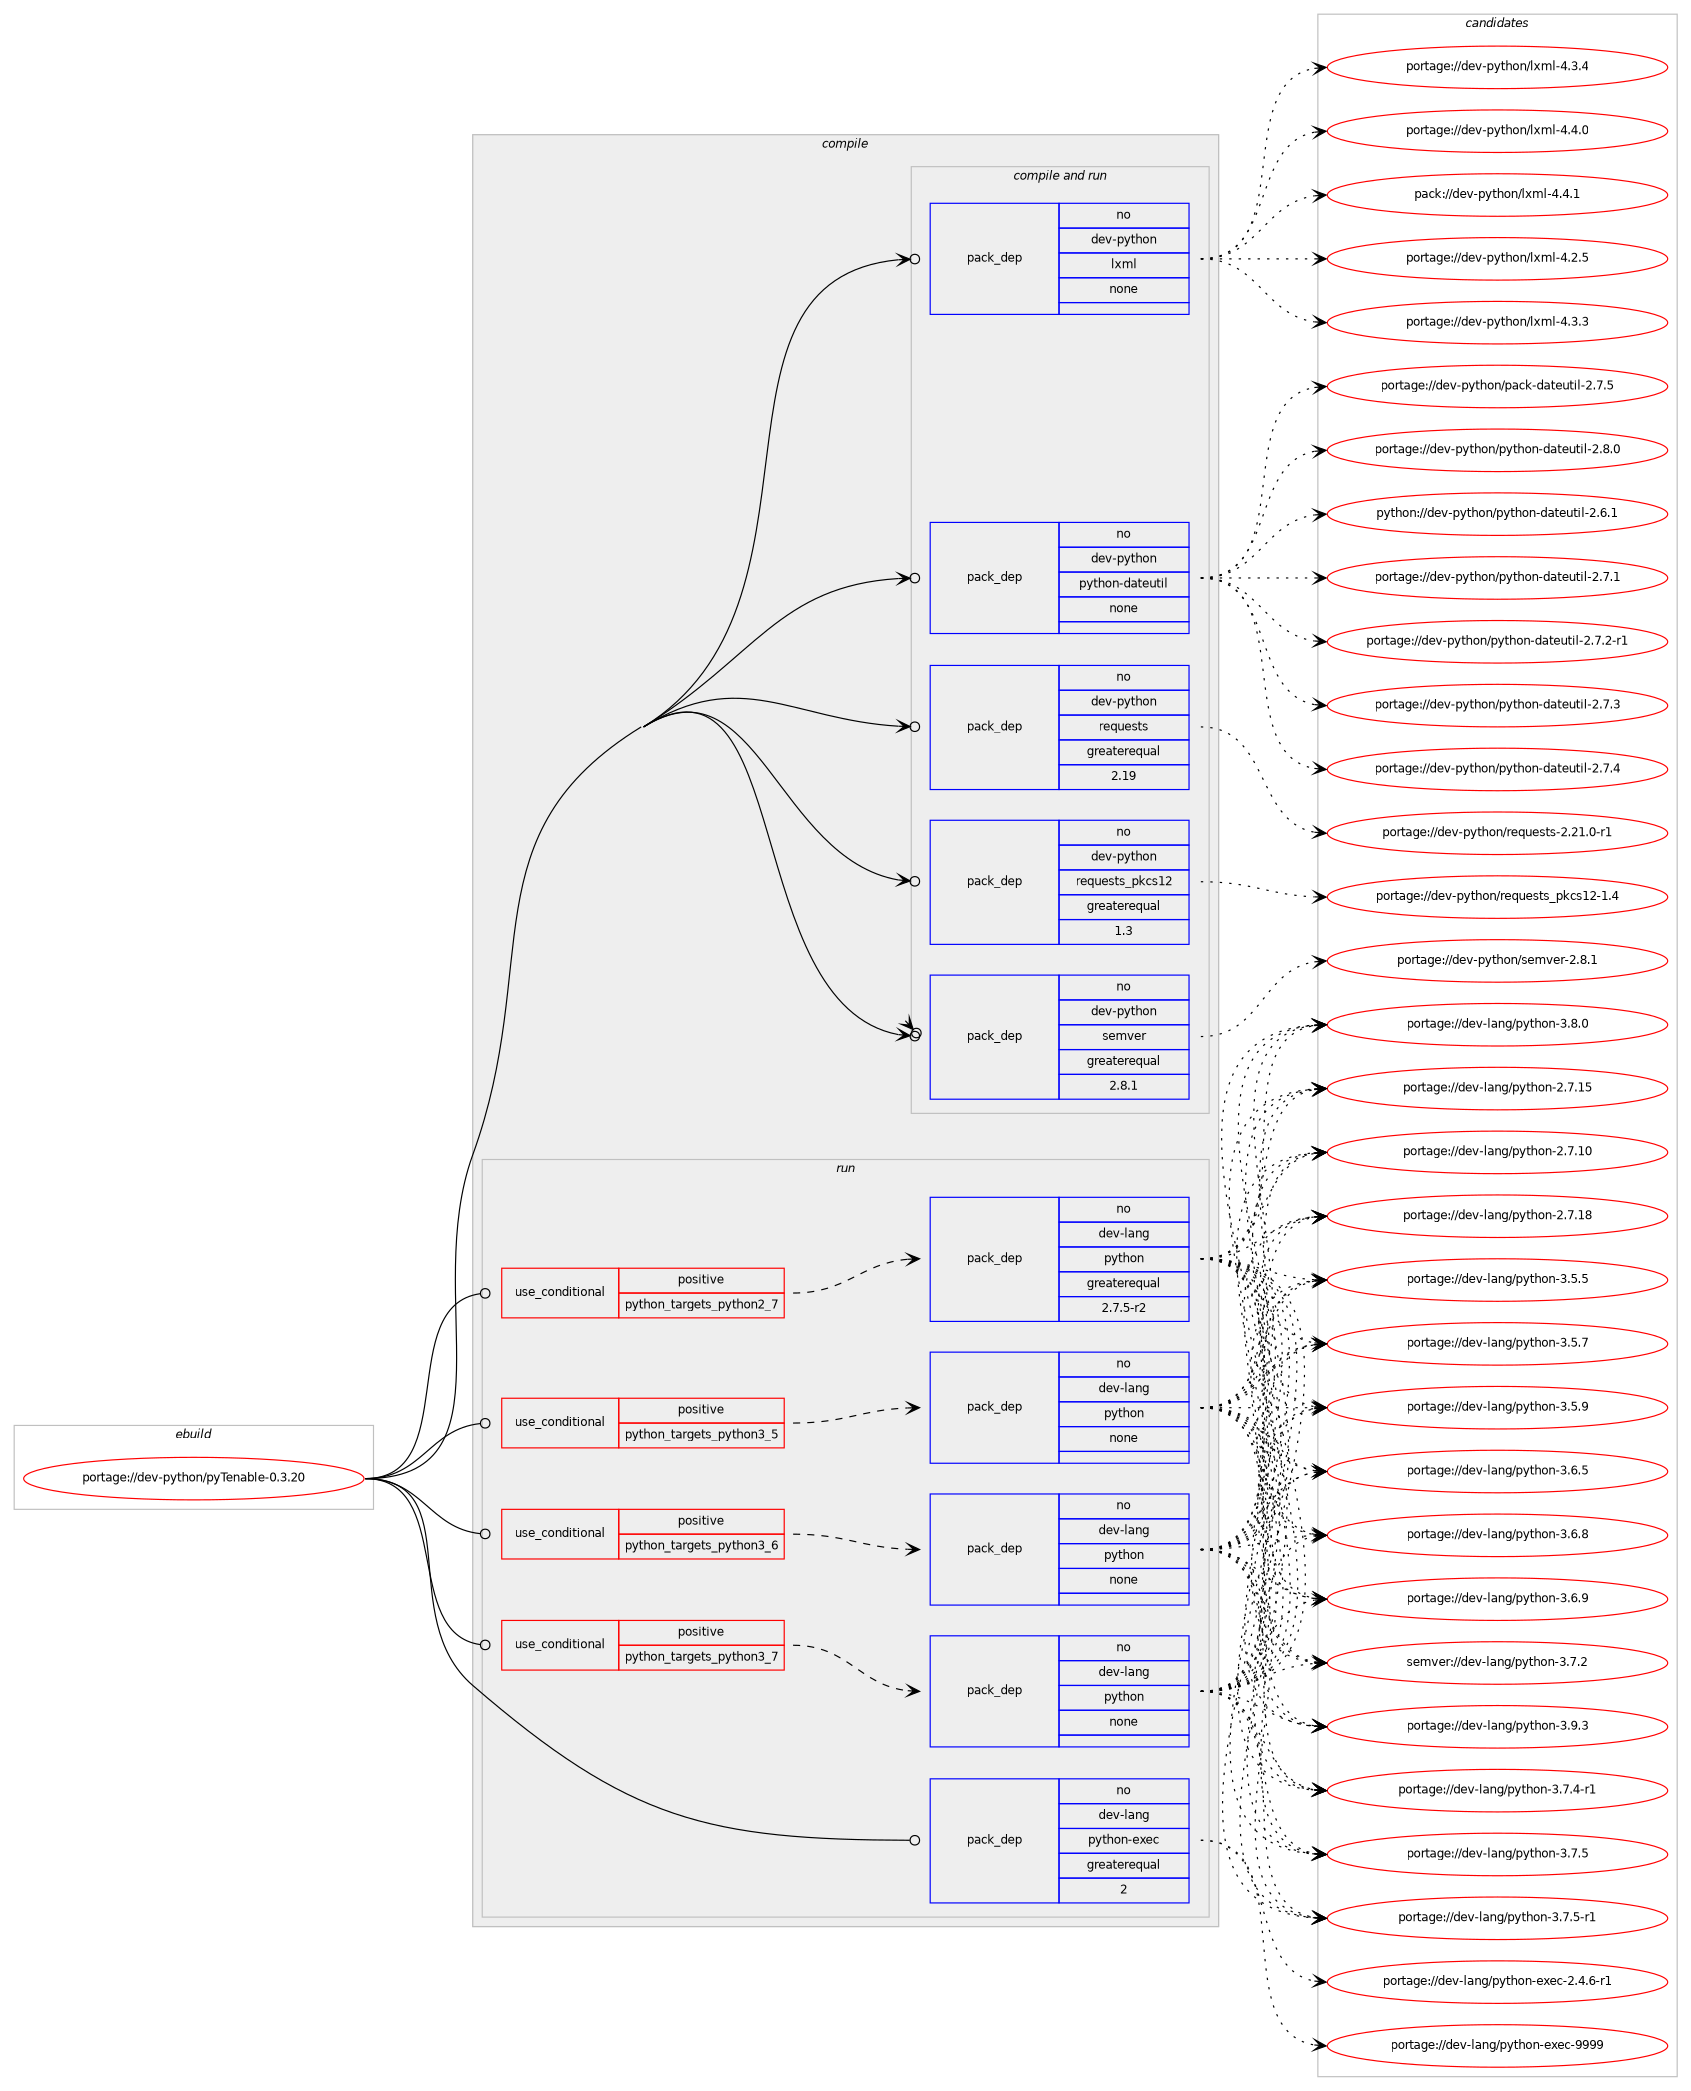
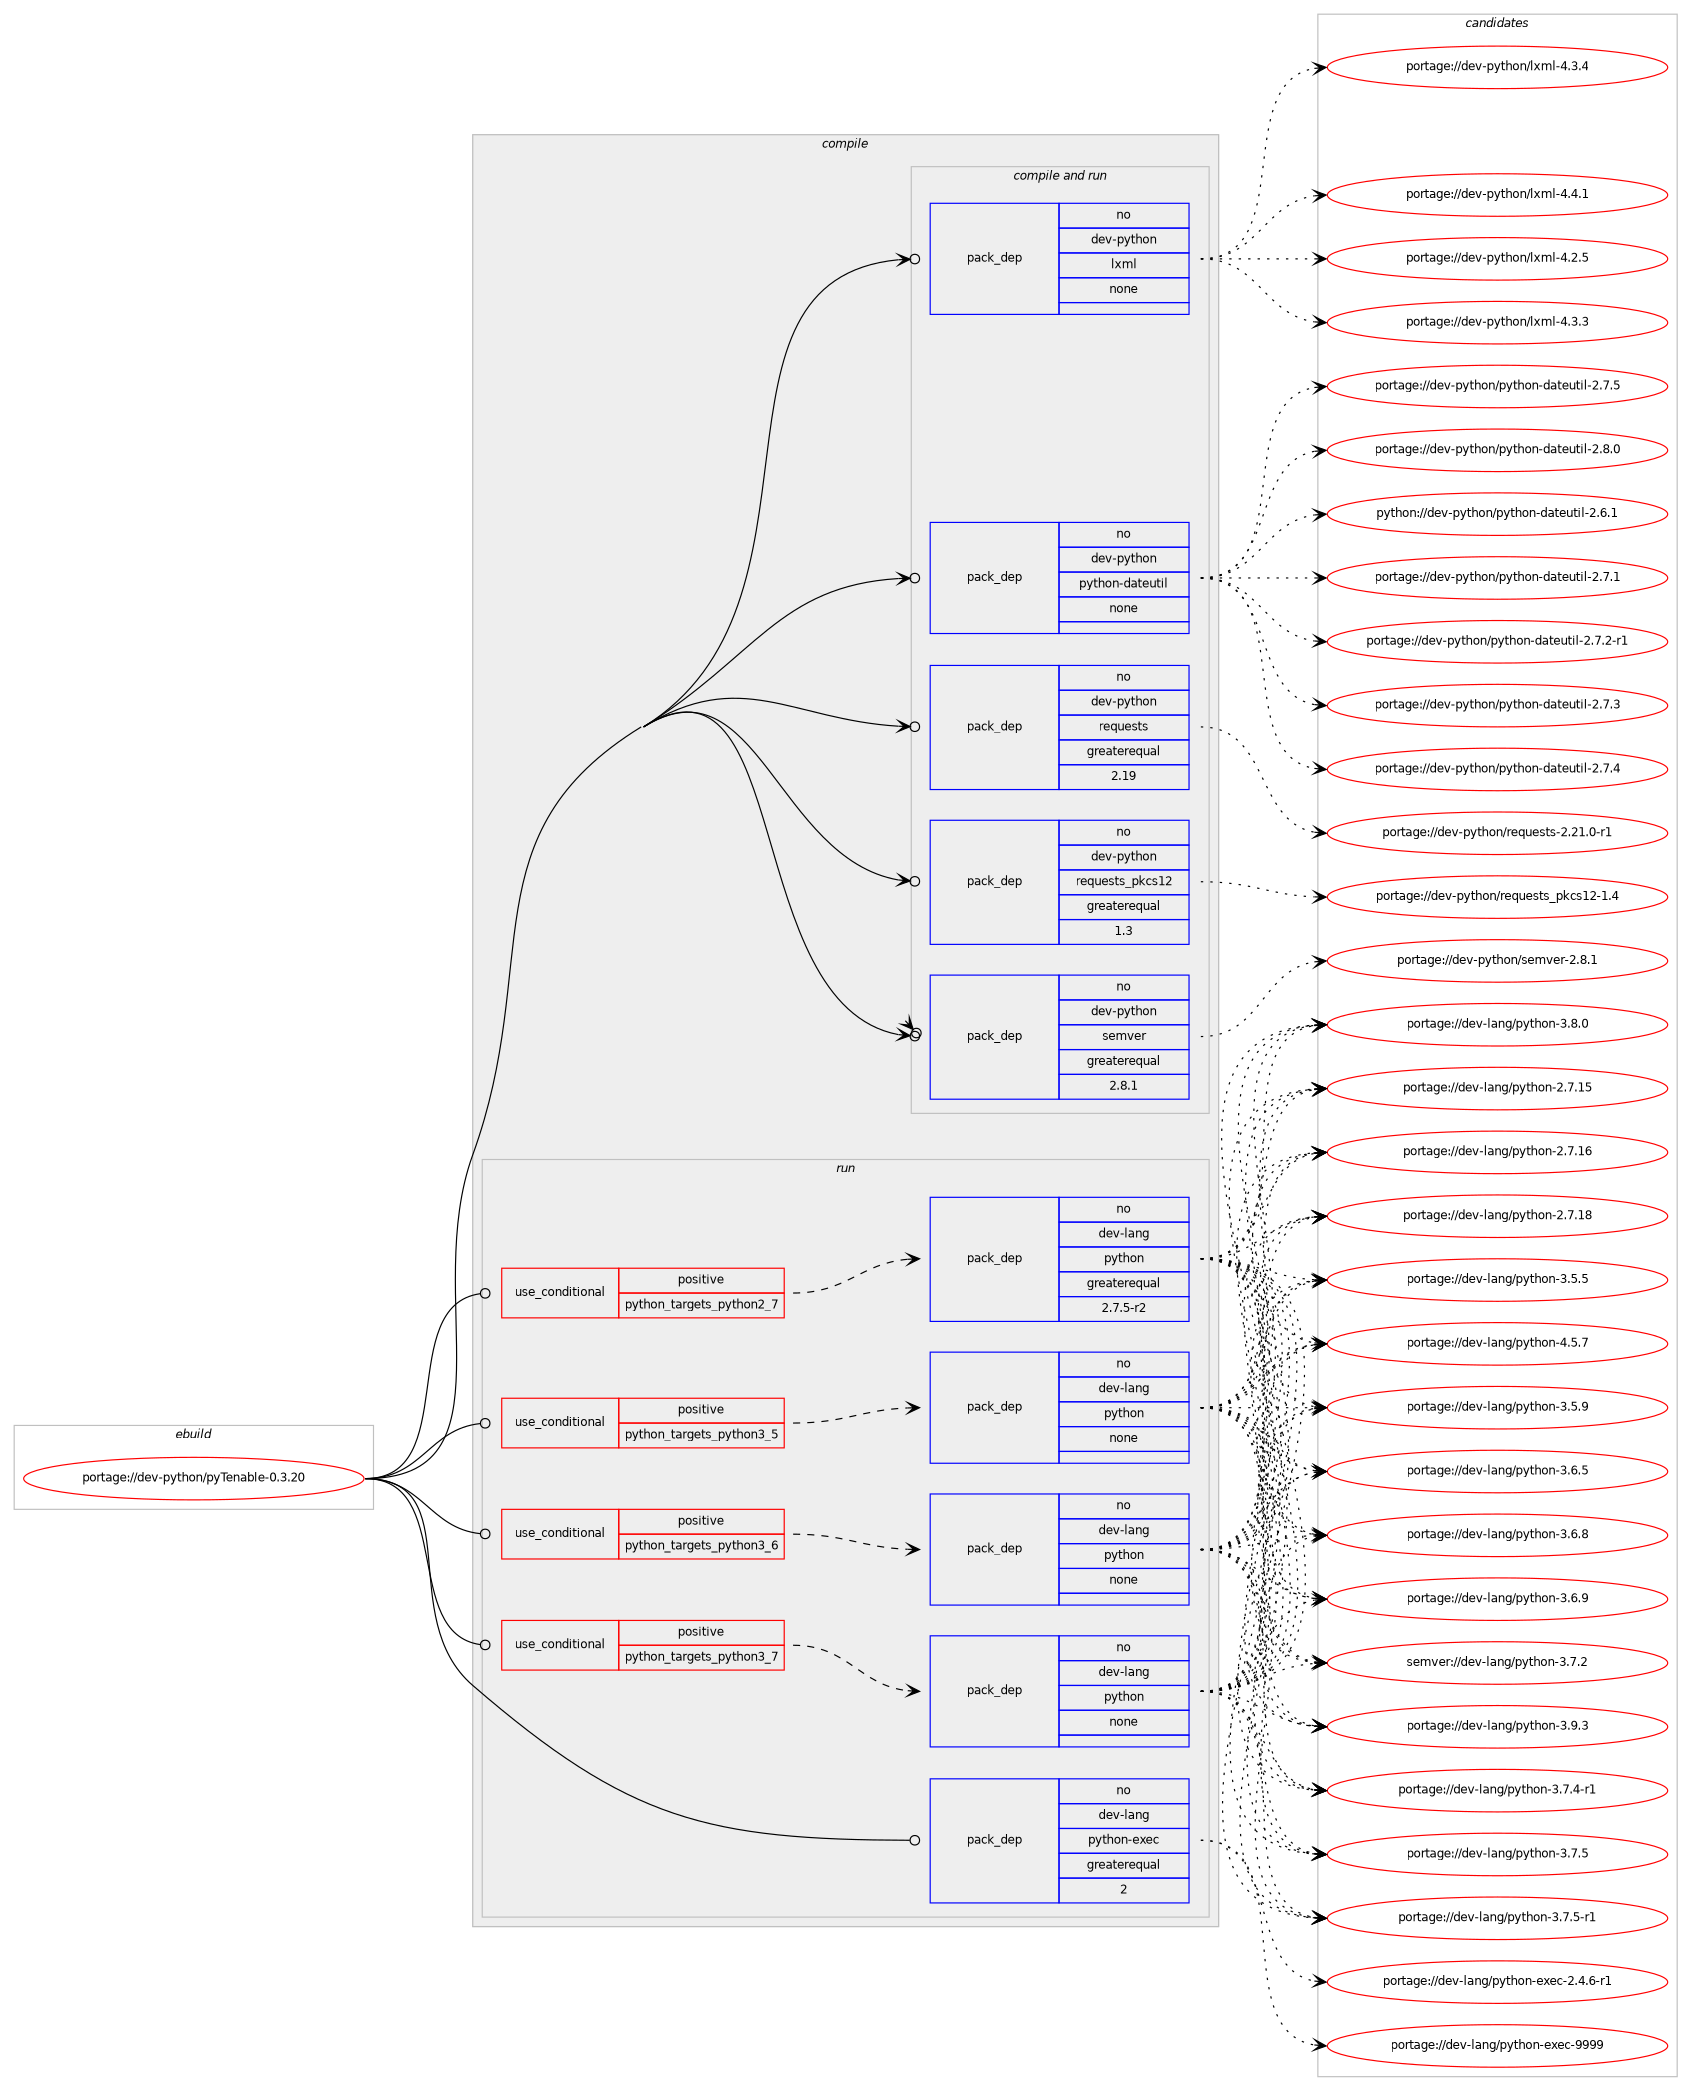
(1498, 131) -> none
(1498, 195) -> (1498, 195)
(1498, 386) -> (1498, 386)
(1498, 1152) -> (1498, 1152)
(1498, 1344) -> (1498, 1344)
